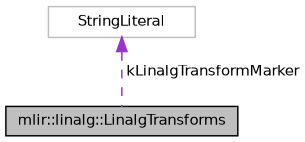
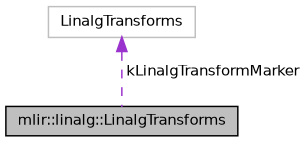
(122, 22) -> (122, 22)
